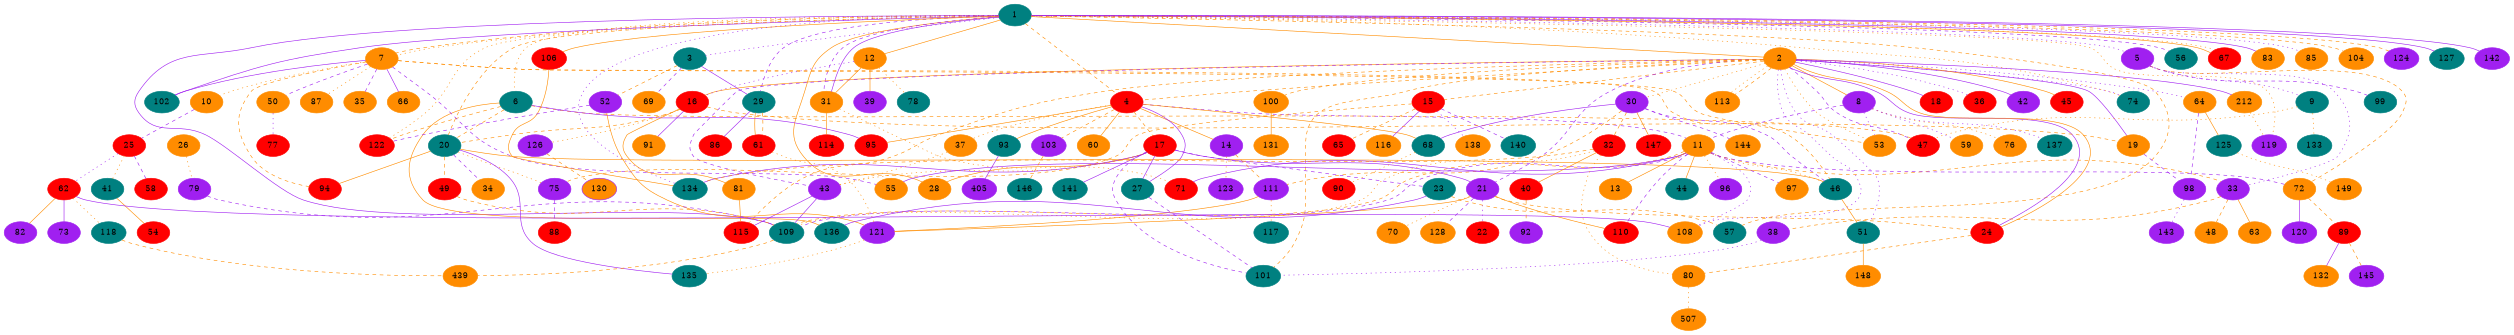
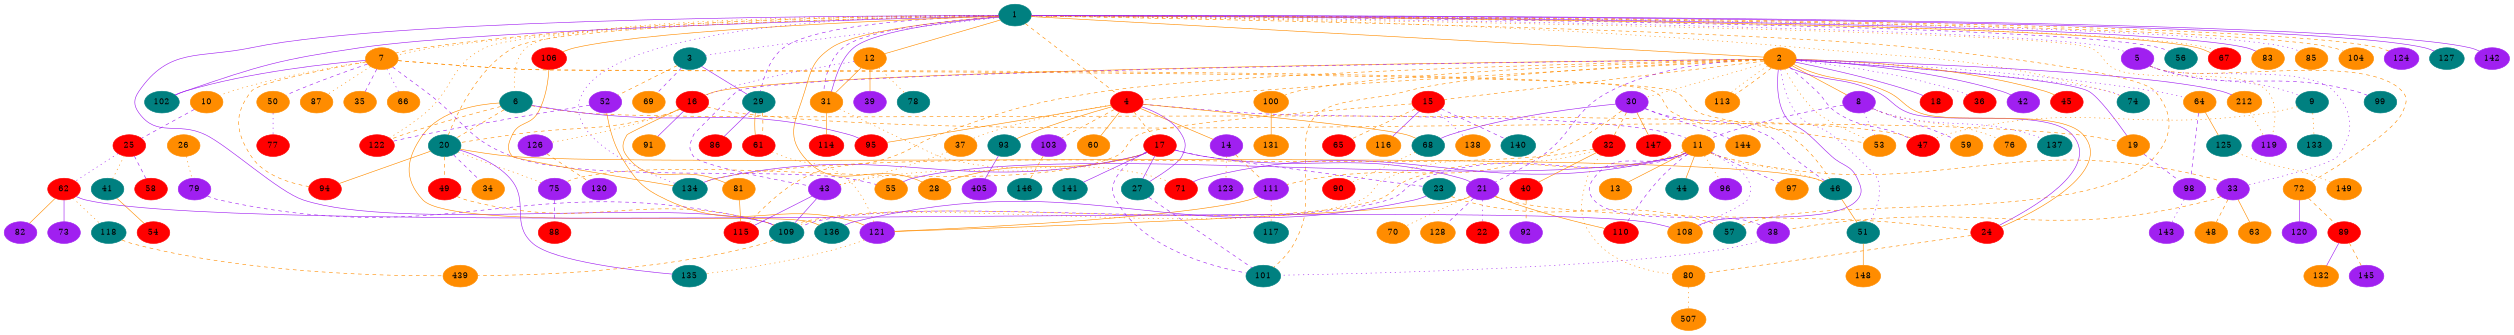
(393, 80) -> (393, 80)
(1934, 130) -> (1934, 130)
(1997, 172) -> (1602, 205)
(599, 189) -> (599, 189)
(1858, 198) -> (1858, 198)
